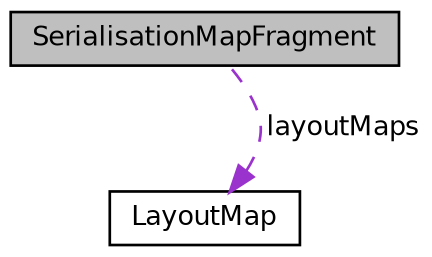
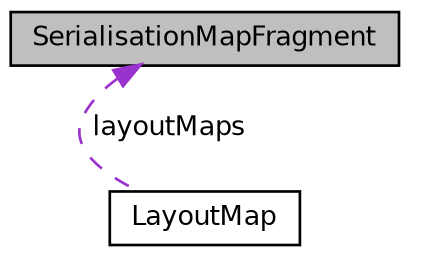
(259, 115) -> (82, 143)
